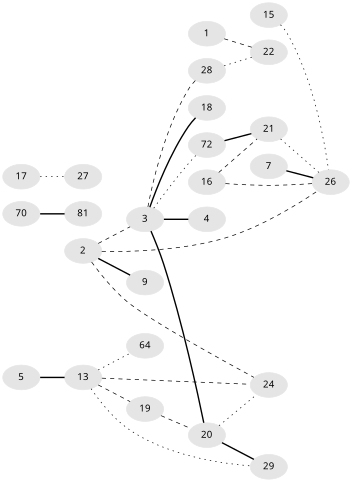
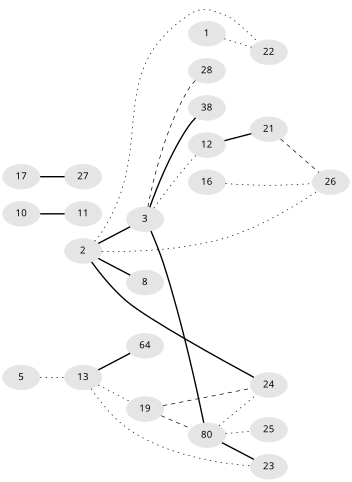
(269, 15) -> none
(238, 43) -> (238, 43)
(238, 61) -> (139, 83)
(207, 108) -> (207, 108)
(207, 145) -> (207, 145)
(238, 156) -> none
(300, 156) -> (300, 156)
(269, 166) -> none
(52, 177) -> (52, 177)
(269, 185) -> (269, 185)
(21, 214) -> (21, 214)
(83, 214) -> (83, 214)
(207, 219) -> none
(114, 235) -> (114, 235)
(215, 241) -> (215, 241)
(145, 283) -> (145, 283)
(166, 328) -> (166, 328)
(114, 362) -> (114, 362)
(52, 377) -> (52, 377)
(176, 381) -> (207, 397)
(114, 393) -> (114, 393)
none -> (269, 430)
(207, 435) -> (207, 435)
(269, 467) -> (269, 467)
